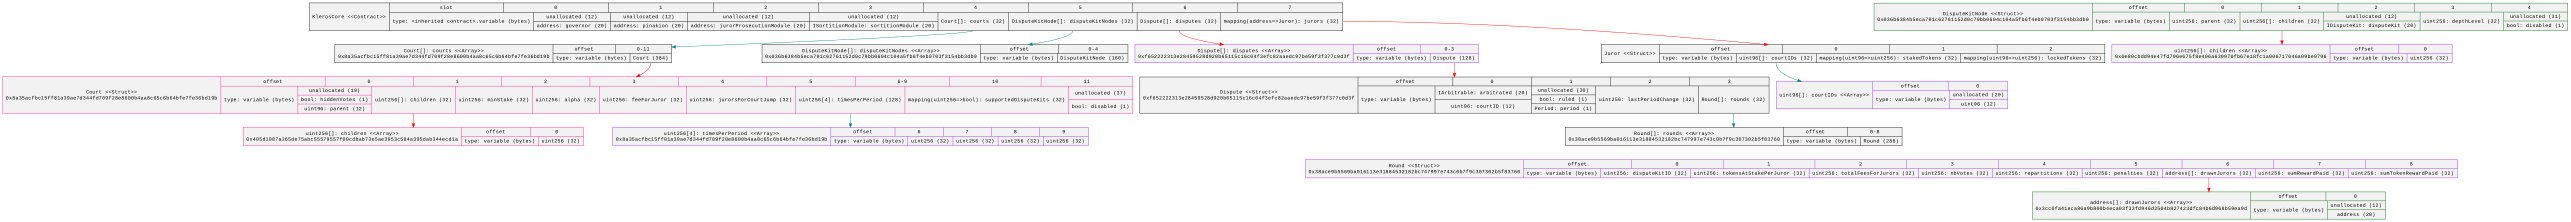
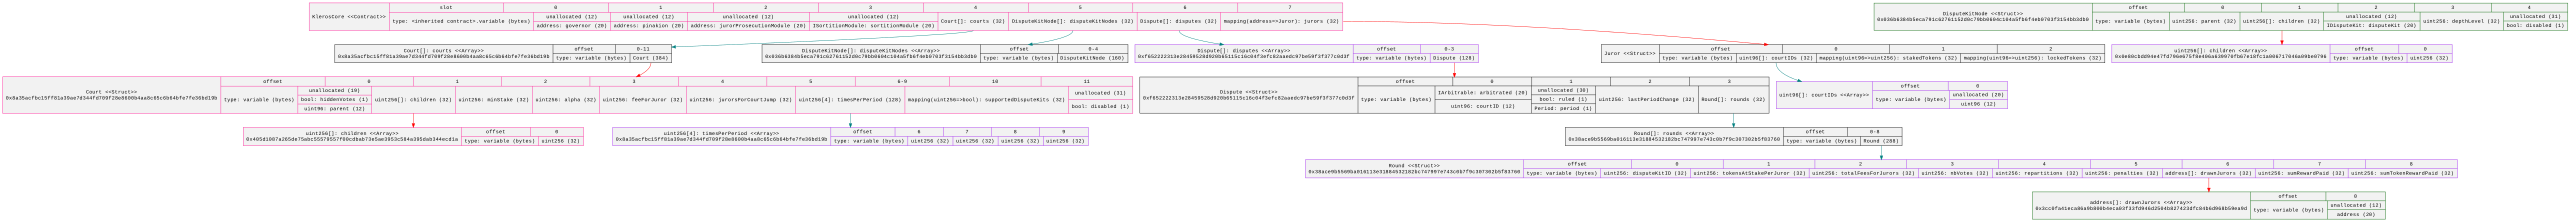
(826, 17) -> (826, 17)
(1198, 40) -> (1198, 40)
(1101, 93) -> (1101, 93)
none -> (1881, 151)
